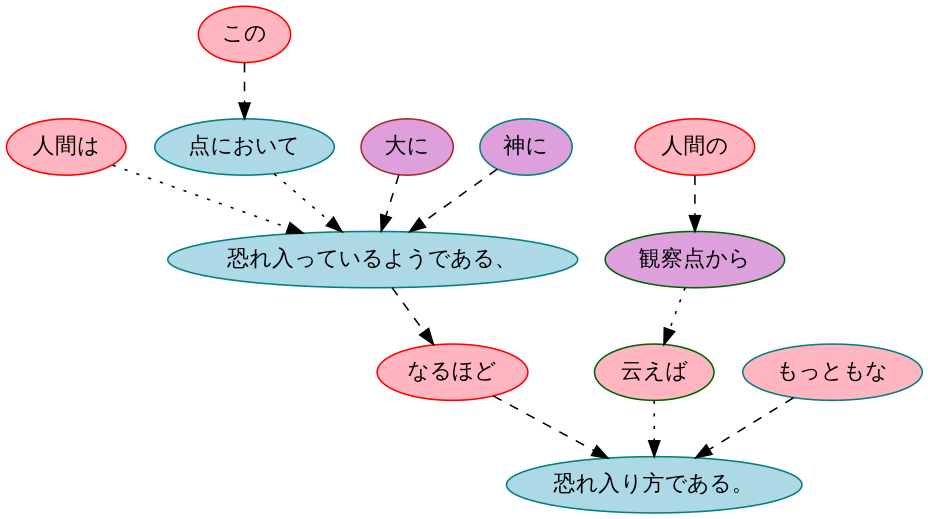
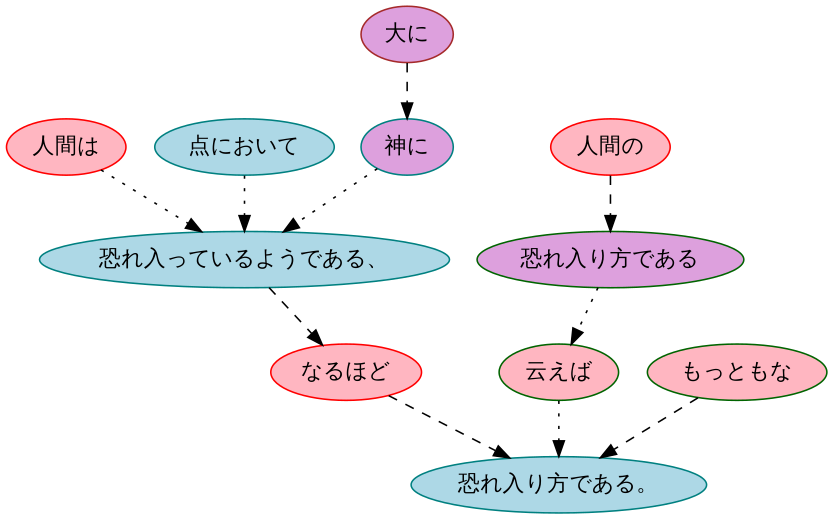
(245, 34) -> none
(392, 195) -> (407, 83)
(460, 196) -> (337, 196)
(695, 260) -> (610, 260)
(833, 372) -> (737, 372)
